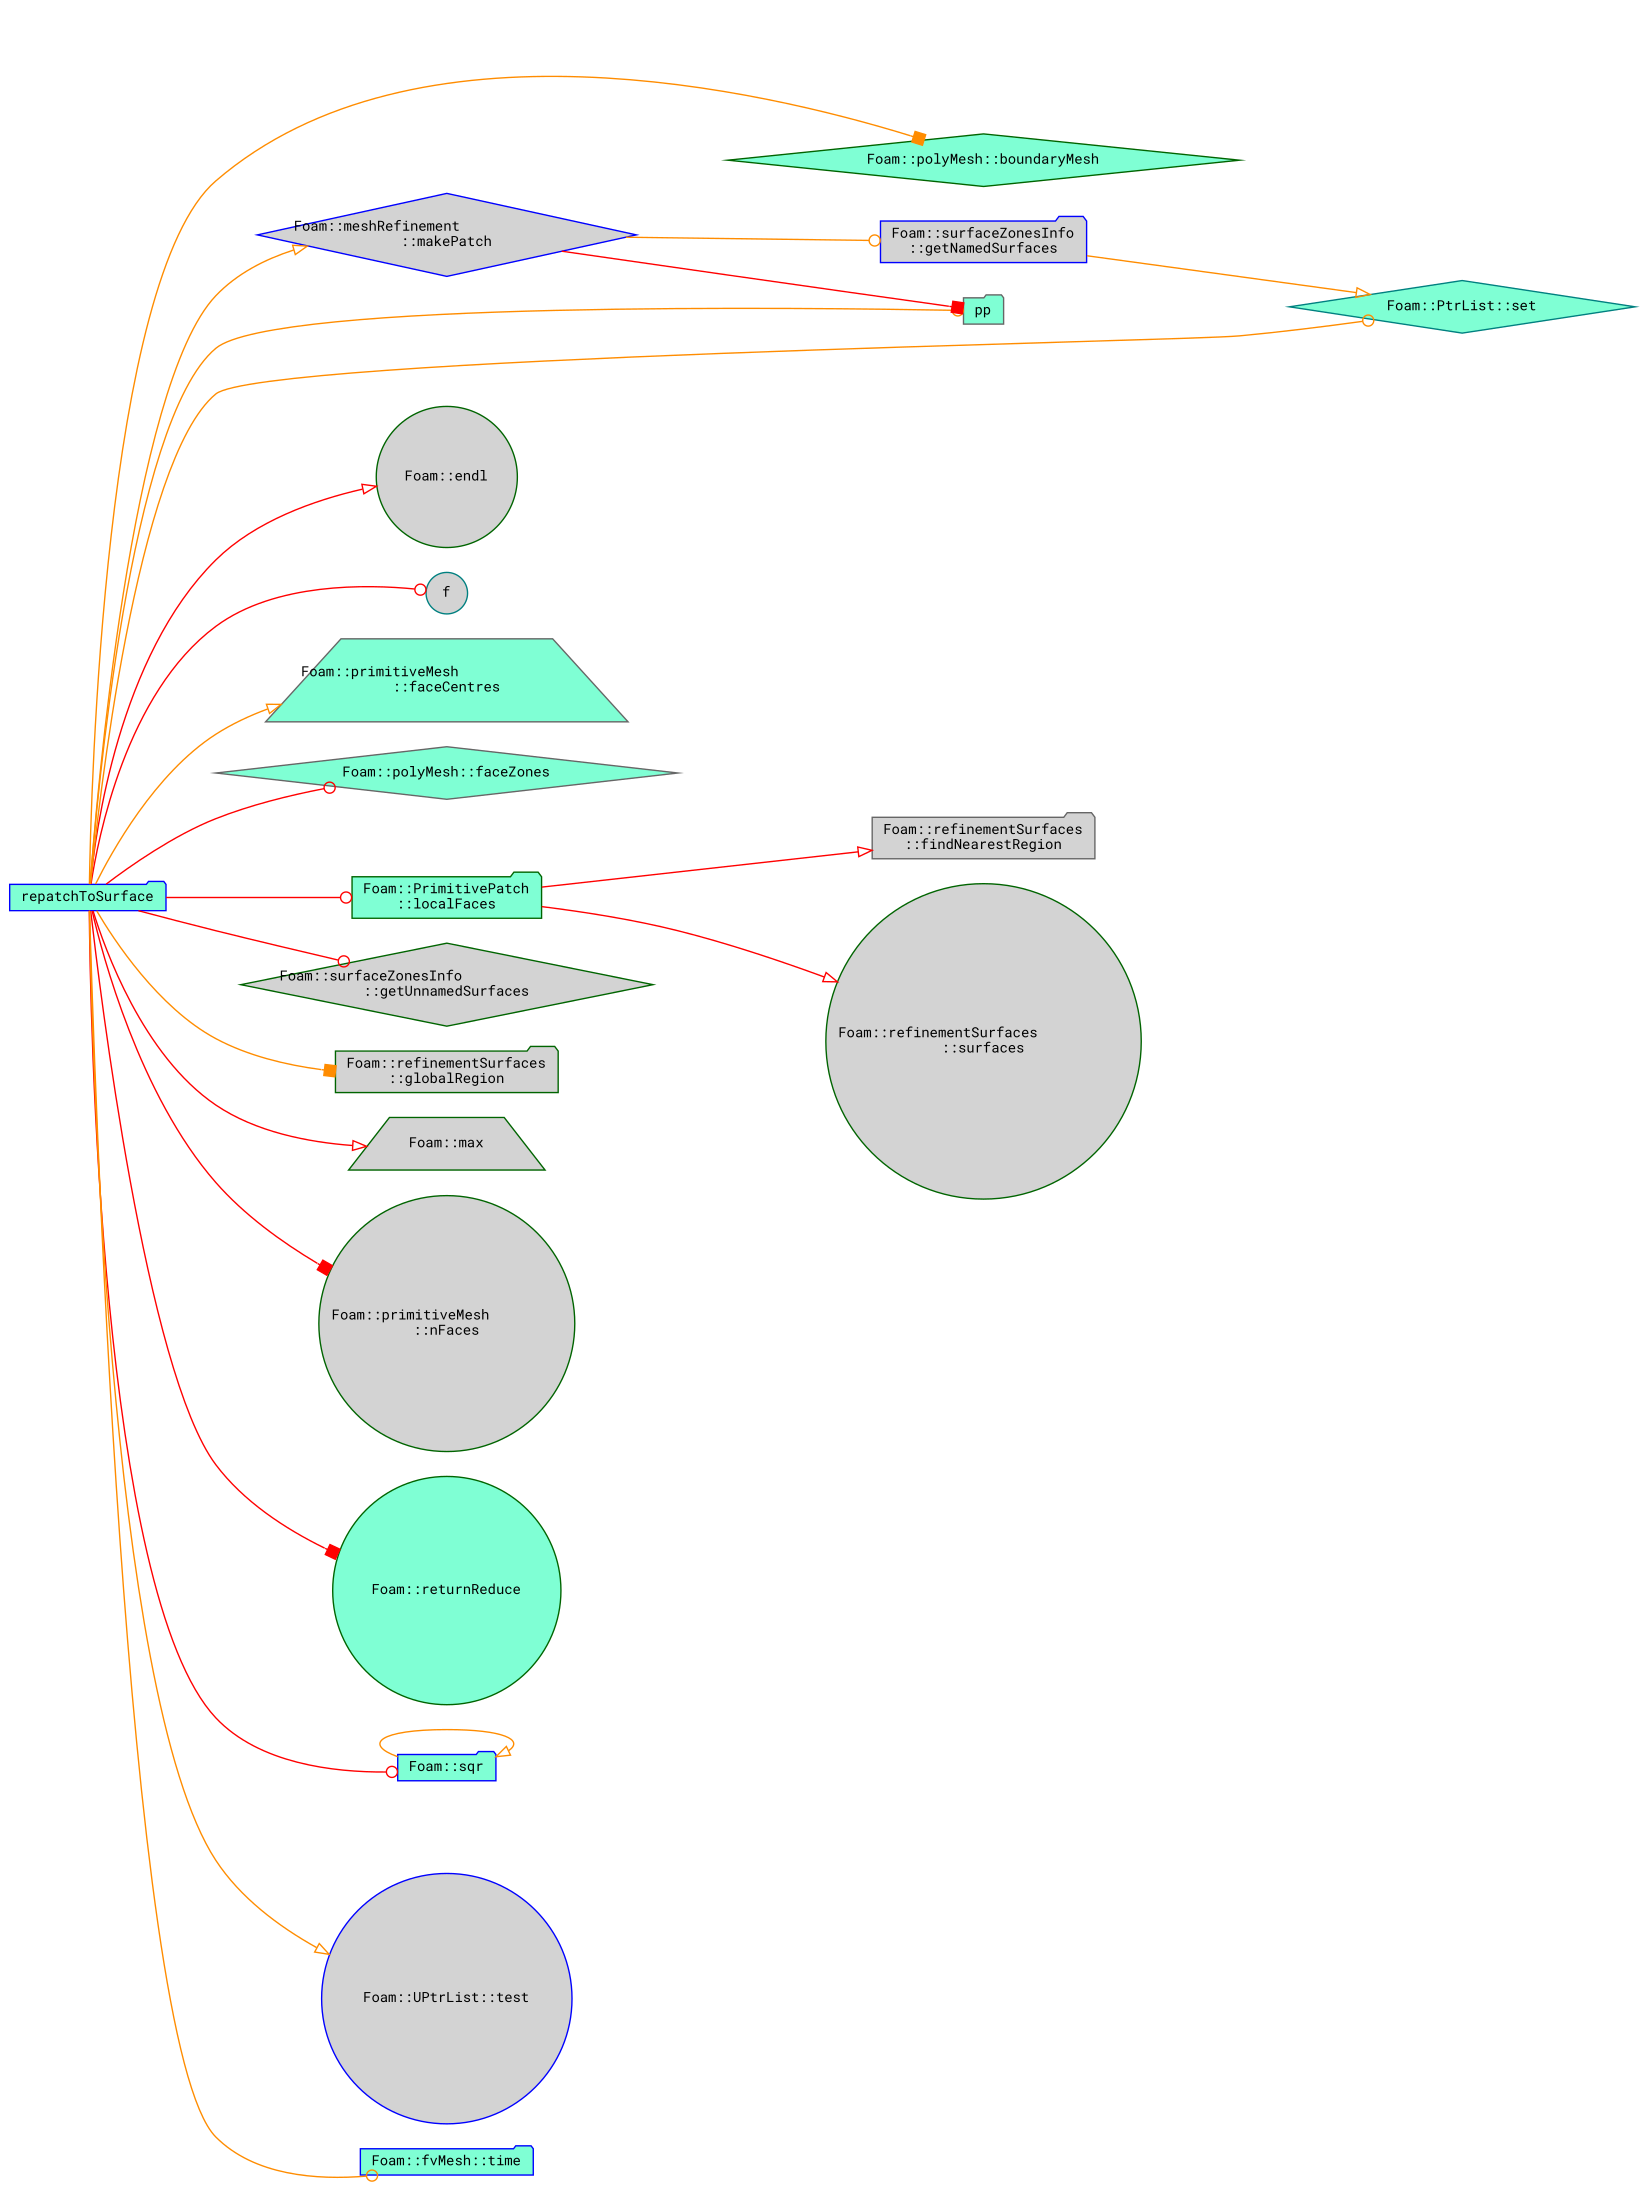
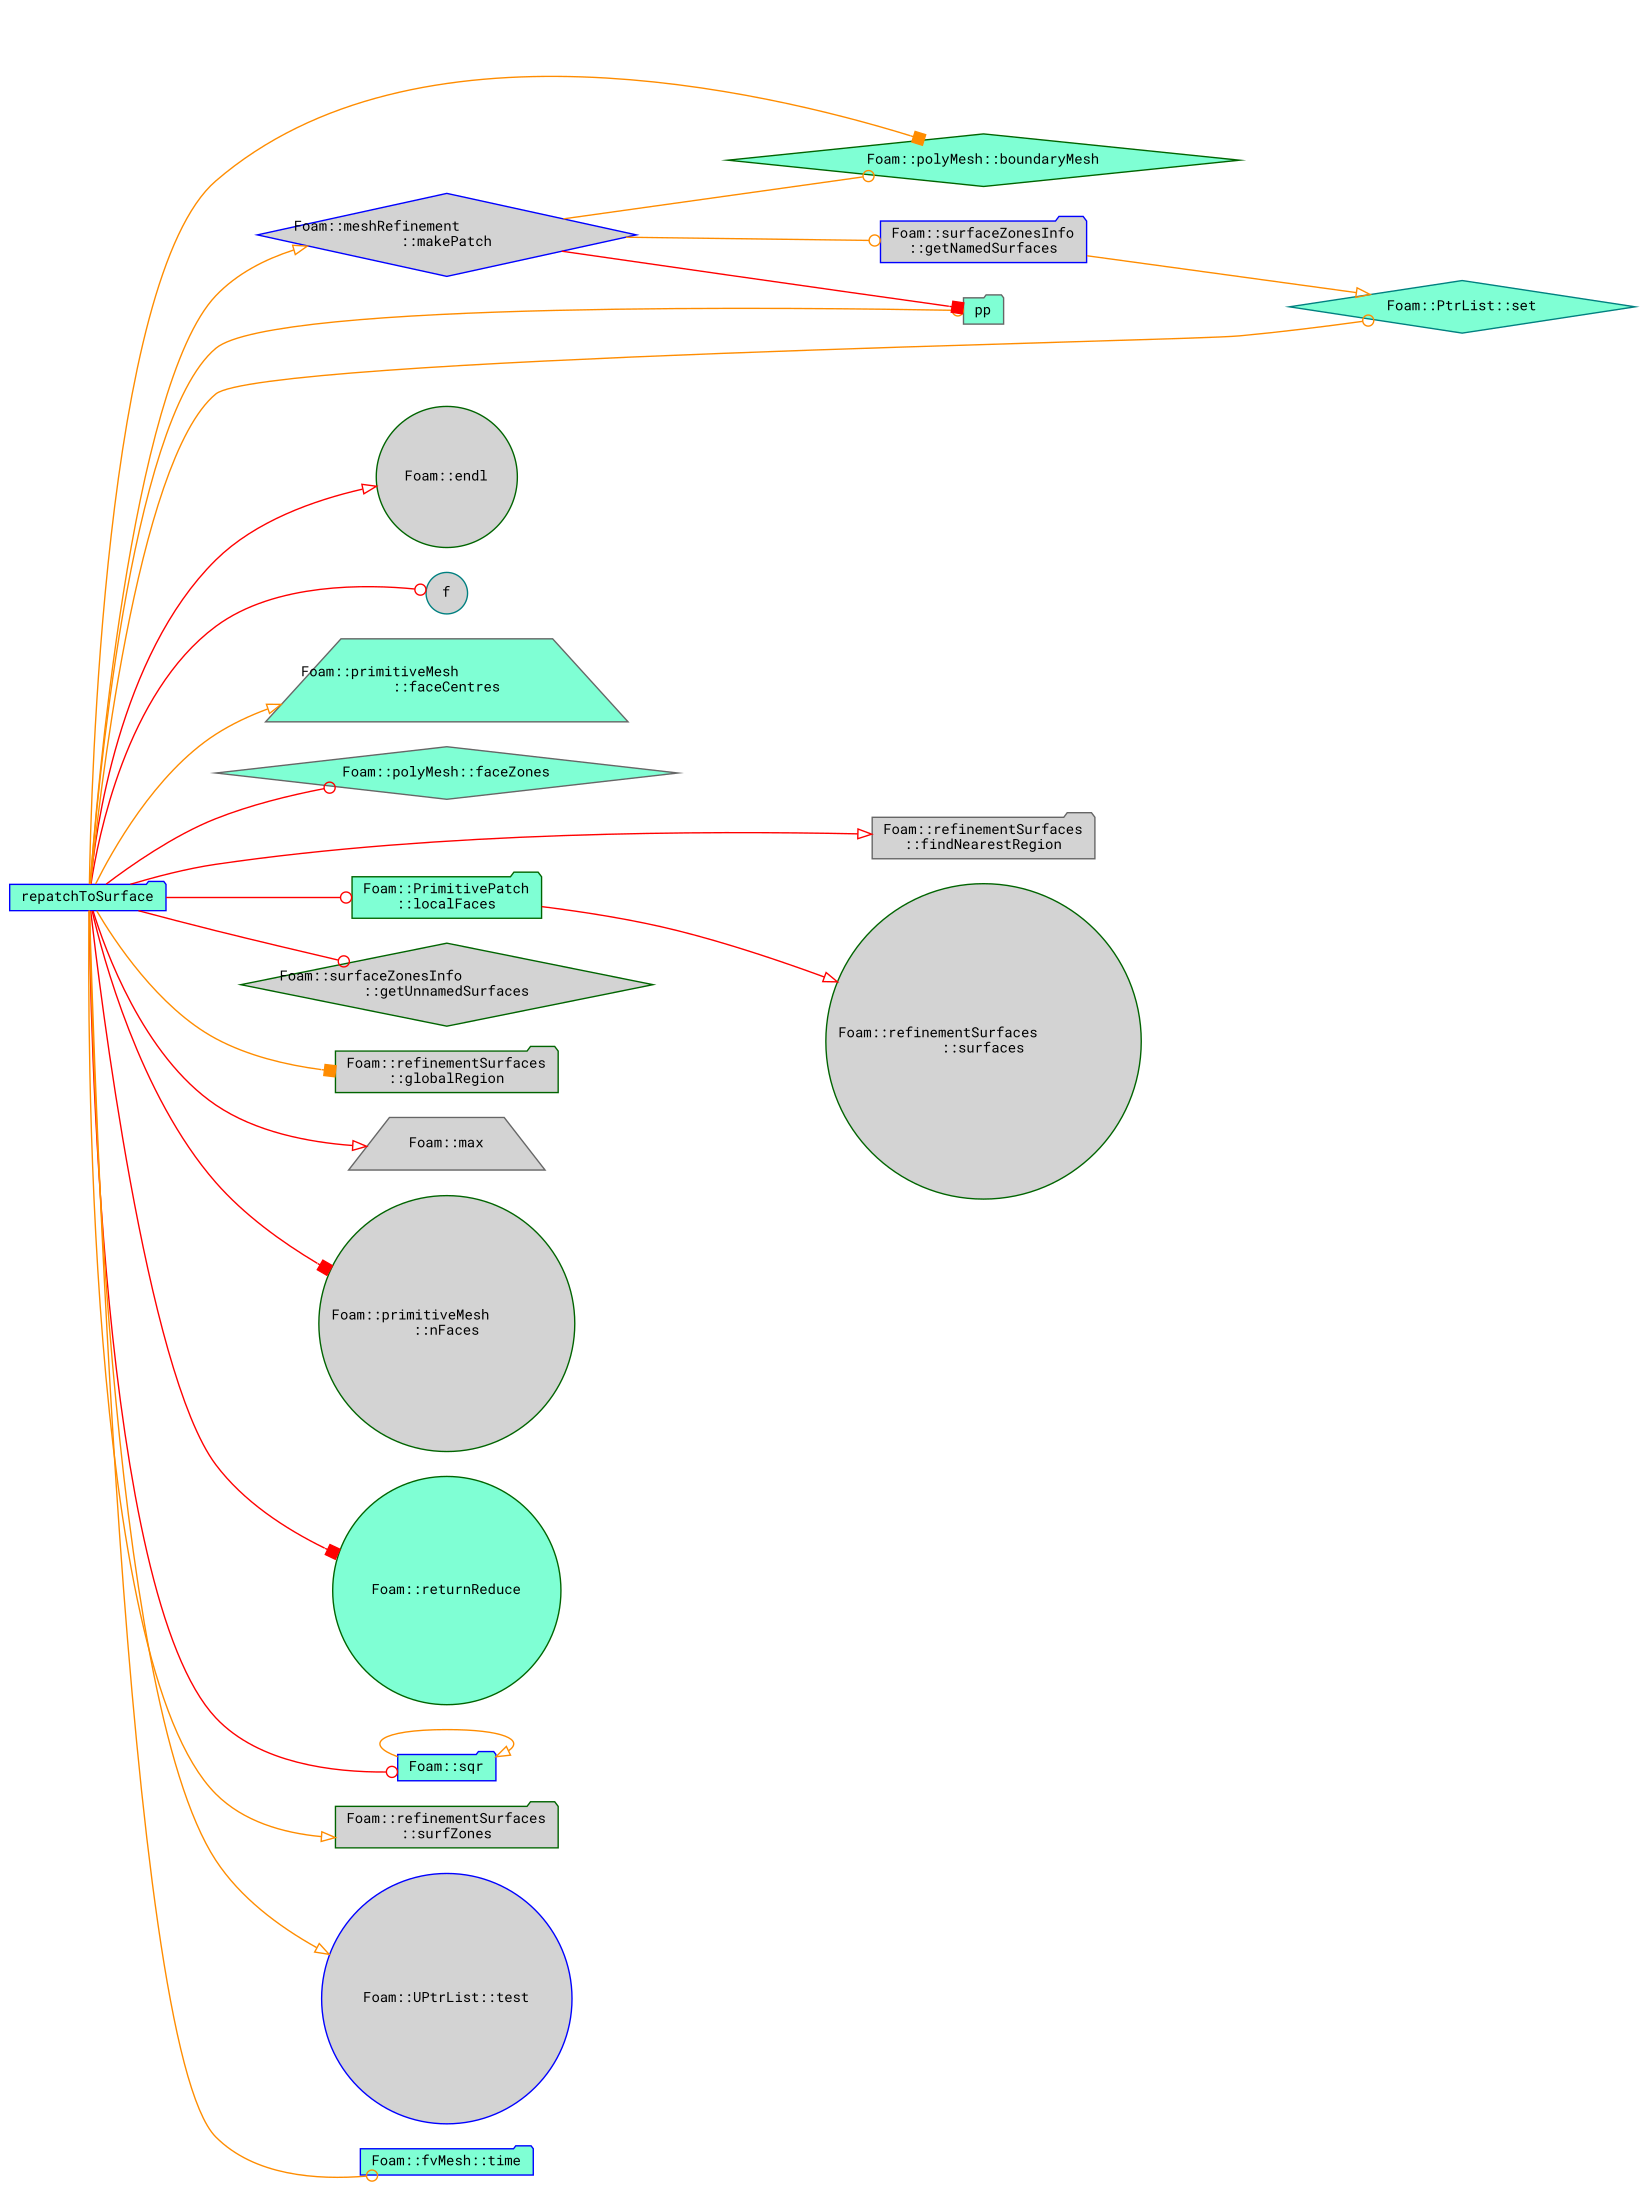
none -> (713, 198)
(700, 869) -> (492, 839)
(447, 1144) -> (447, 1144)
none -> (447, 1827)
